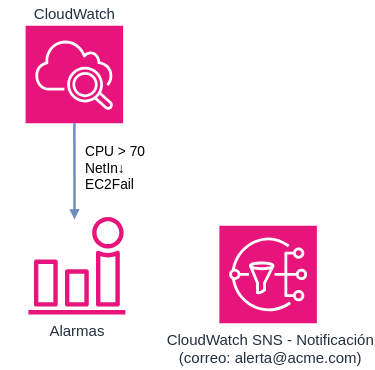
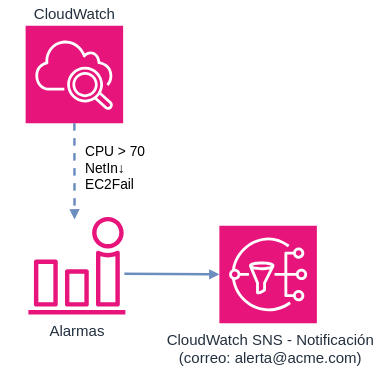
(74, 169) -> (74, 169)
none -> (167, 274)
